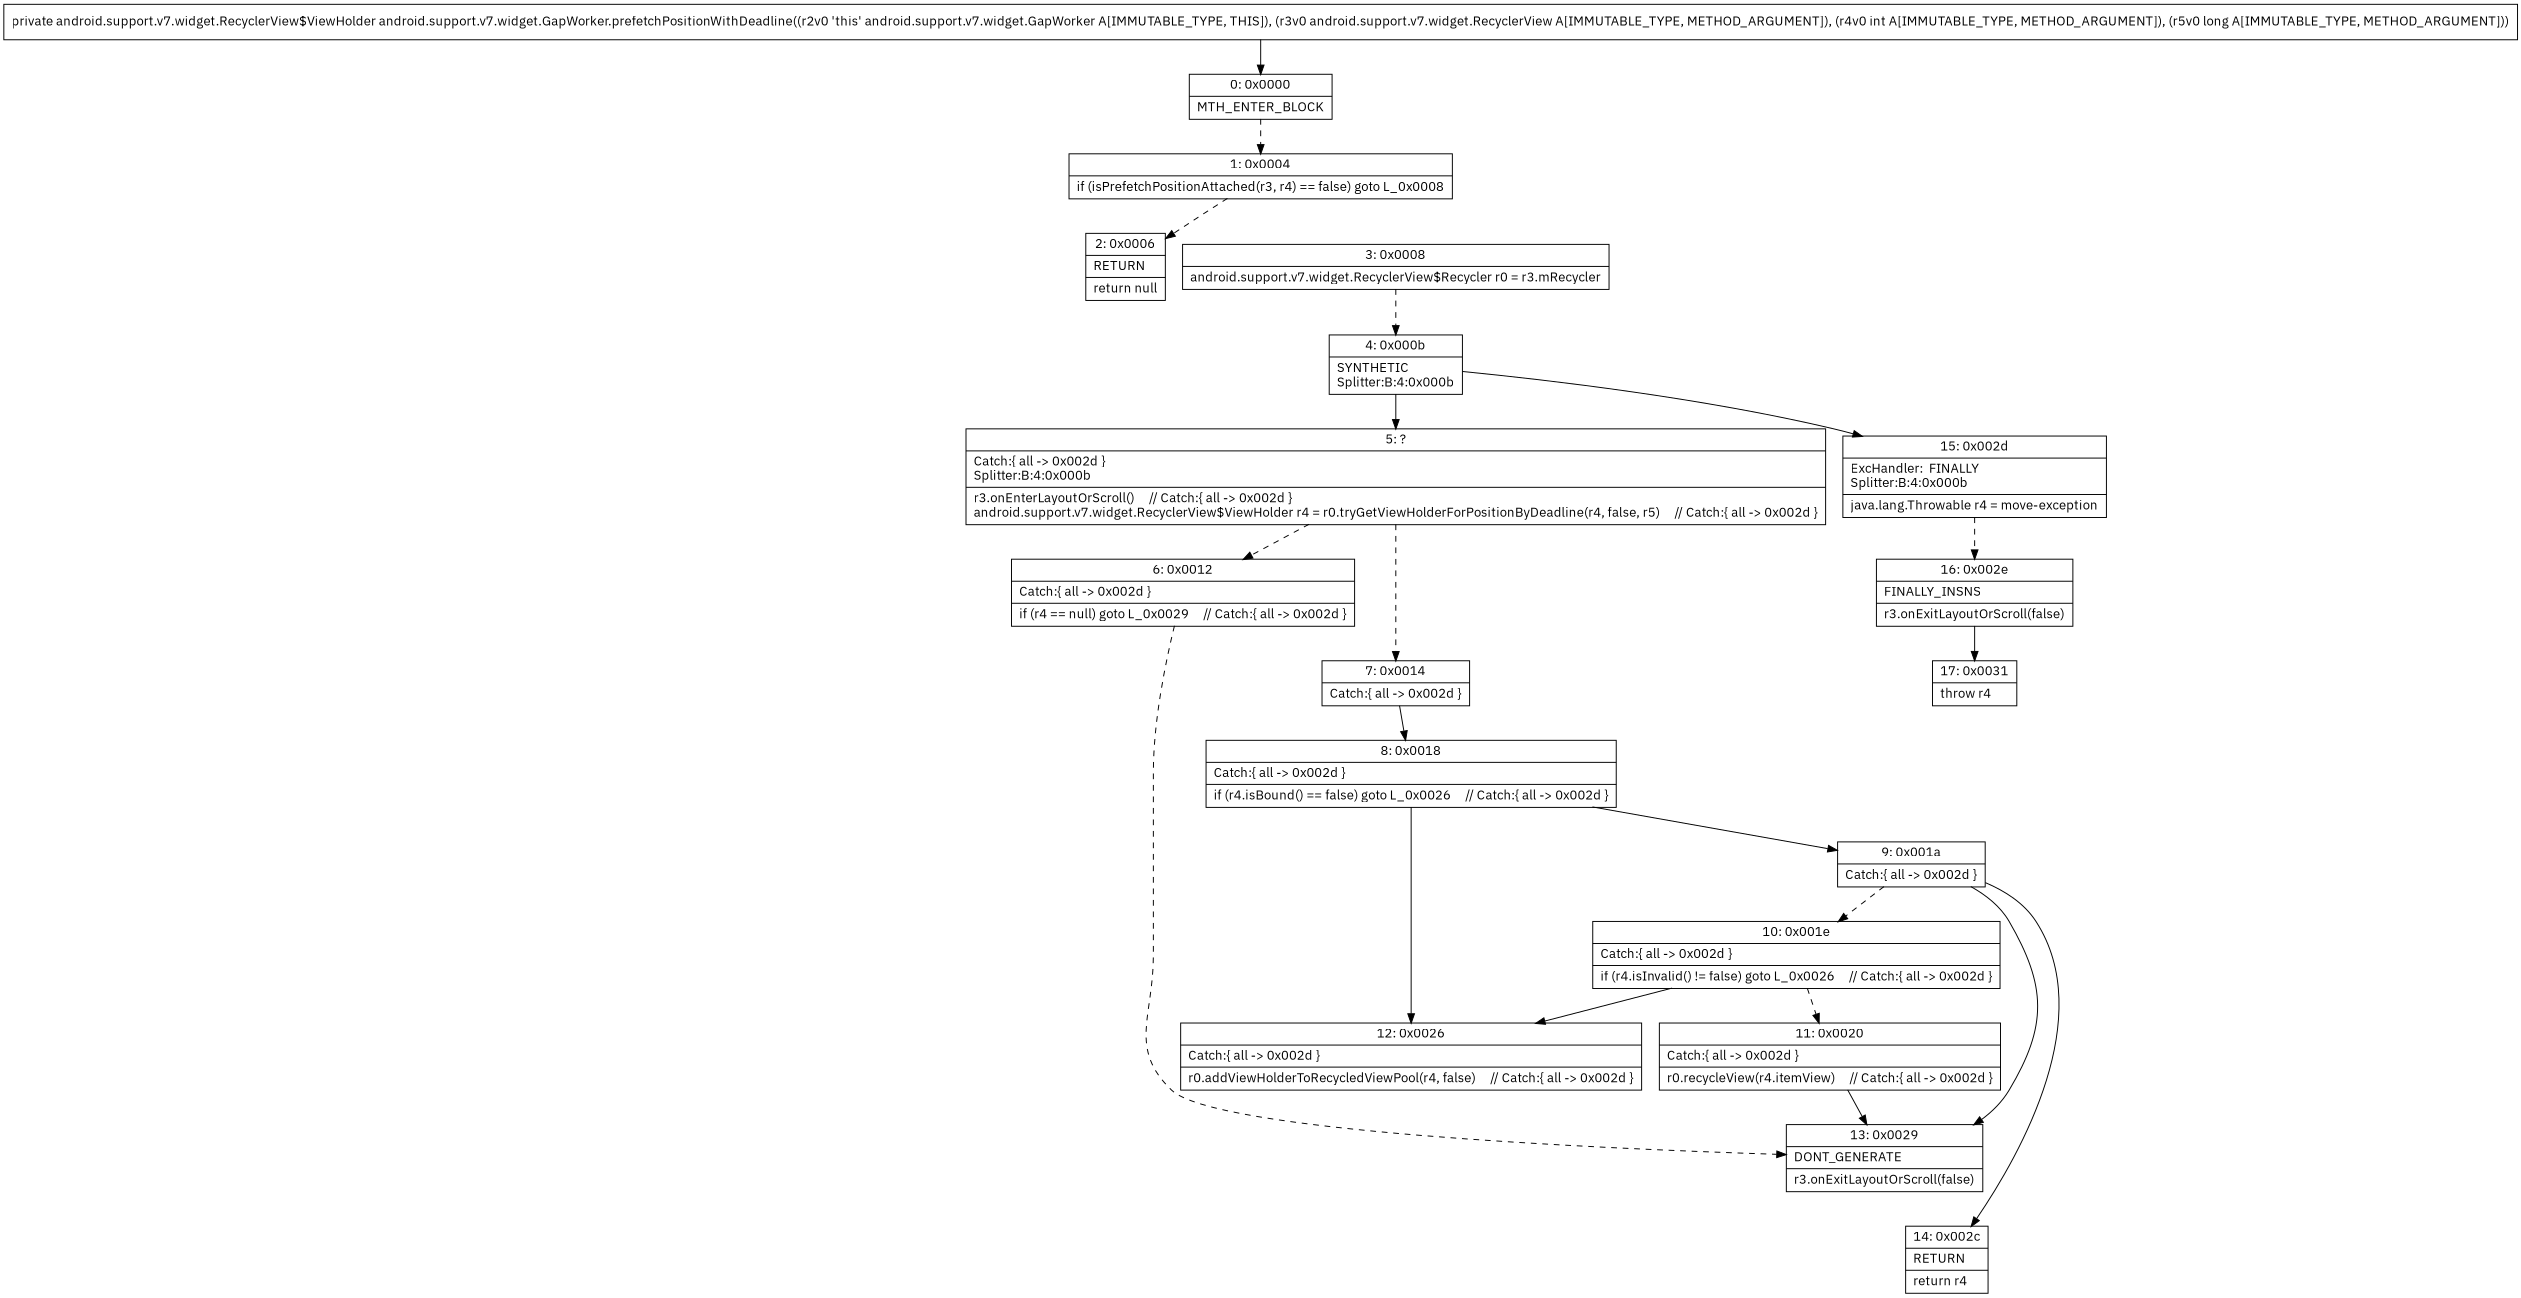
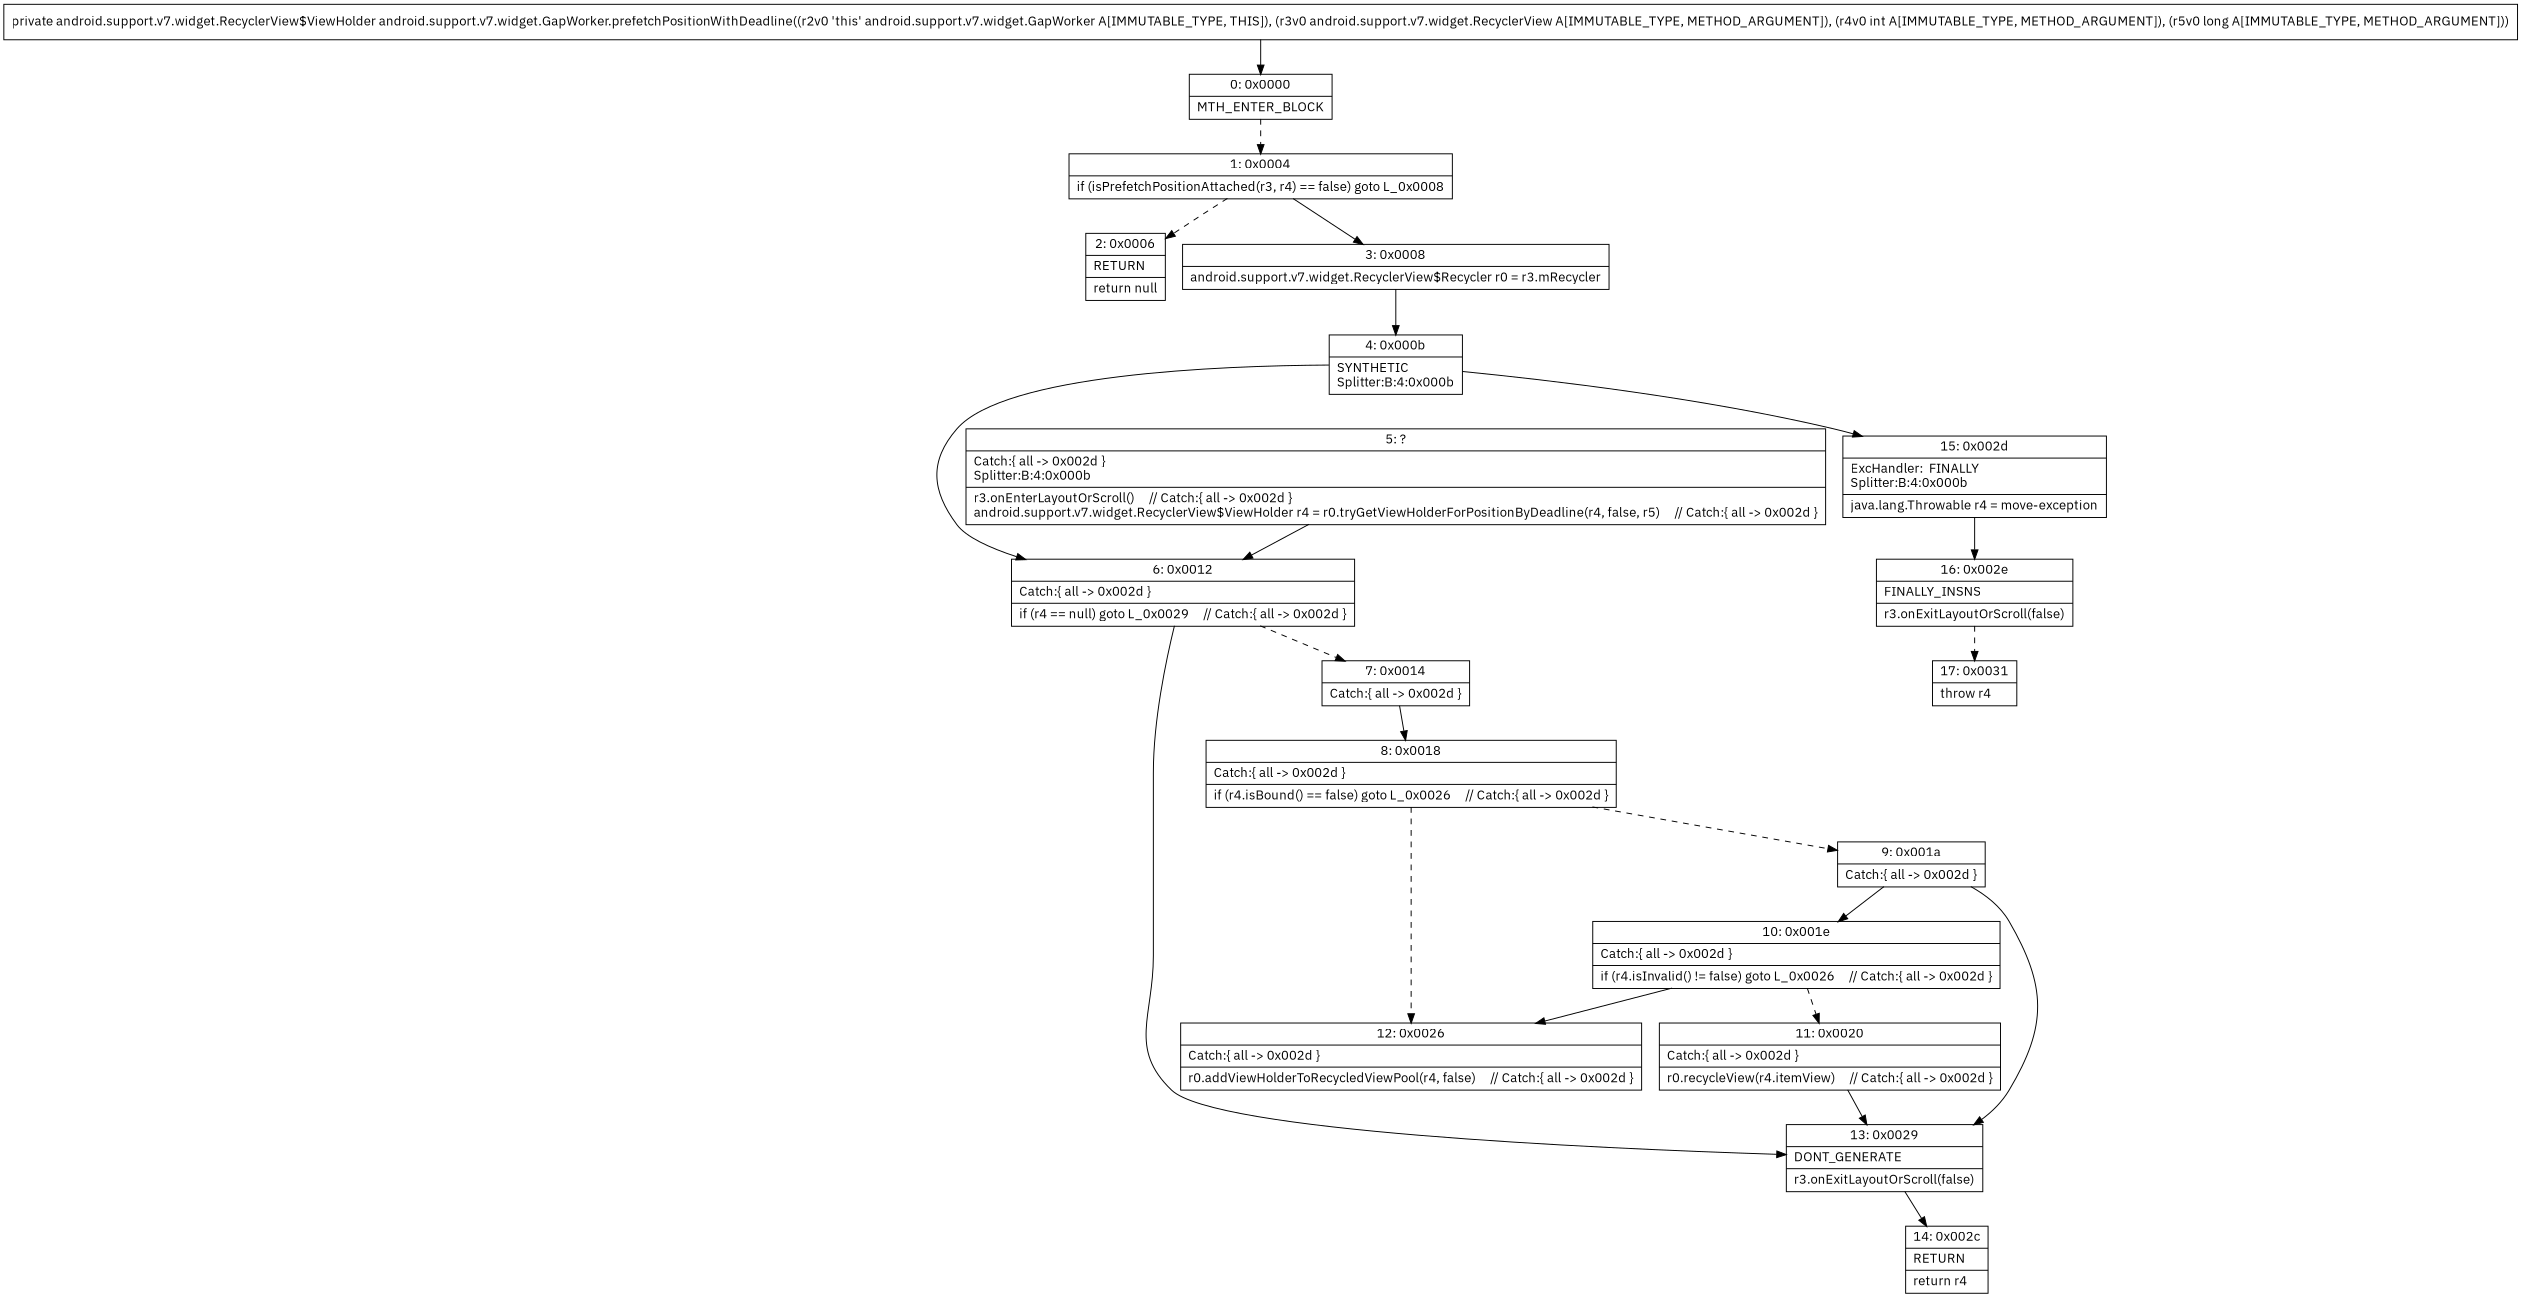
none -> (1324, 219)
(1396, 307) -> (1396, 307)
(1396, 407) -> (1052, 388)
(1975, 533) -> (1975, 533)
(1280, 540) -> (1280, 540)
(1396, 588) -> (1298, 642)
(1975, 639) -> (1975, 639)
(1710, 828) -> (1710, 828)
(1865, 901) -> (1865, 901)
(1411, 910) -> (1411, 910)
(2055, 1044) -> (1913, 1205)
(1236, 1112) -> (1236, 1112)
